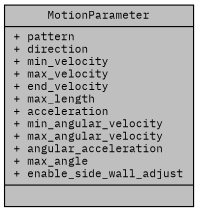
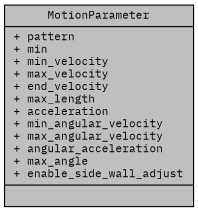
(52, 49) -> (31, 49)
